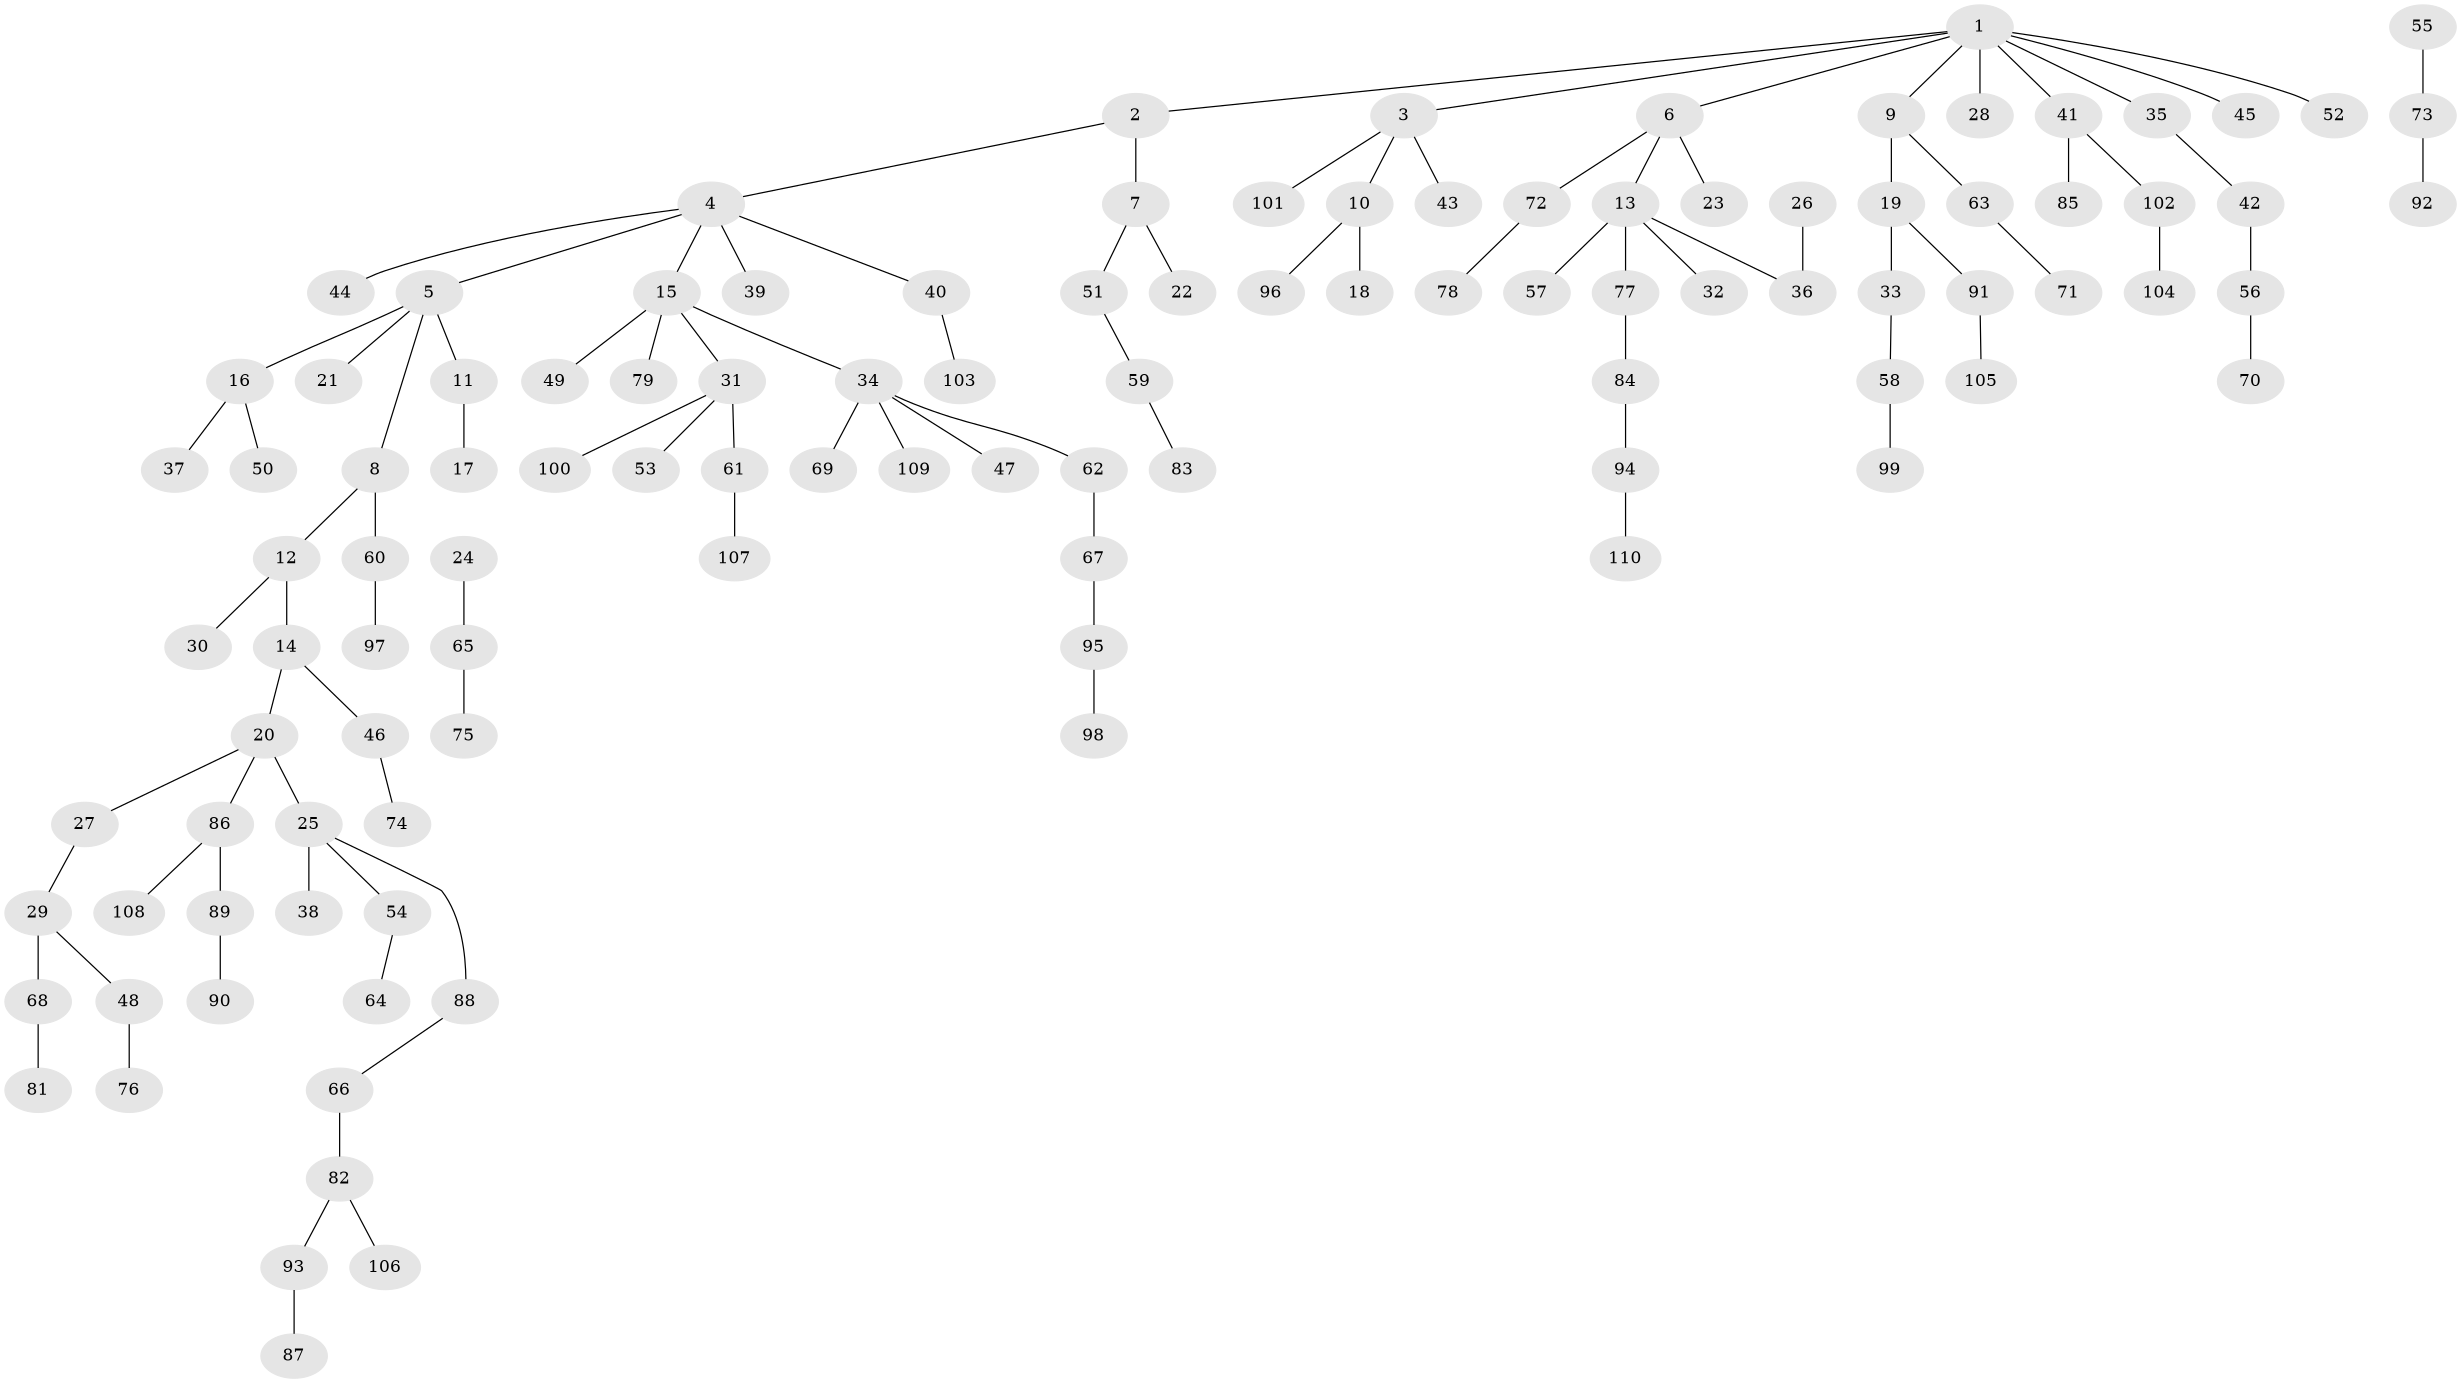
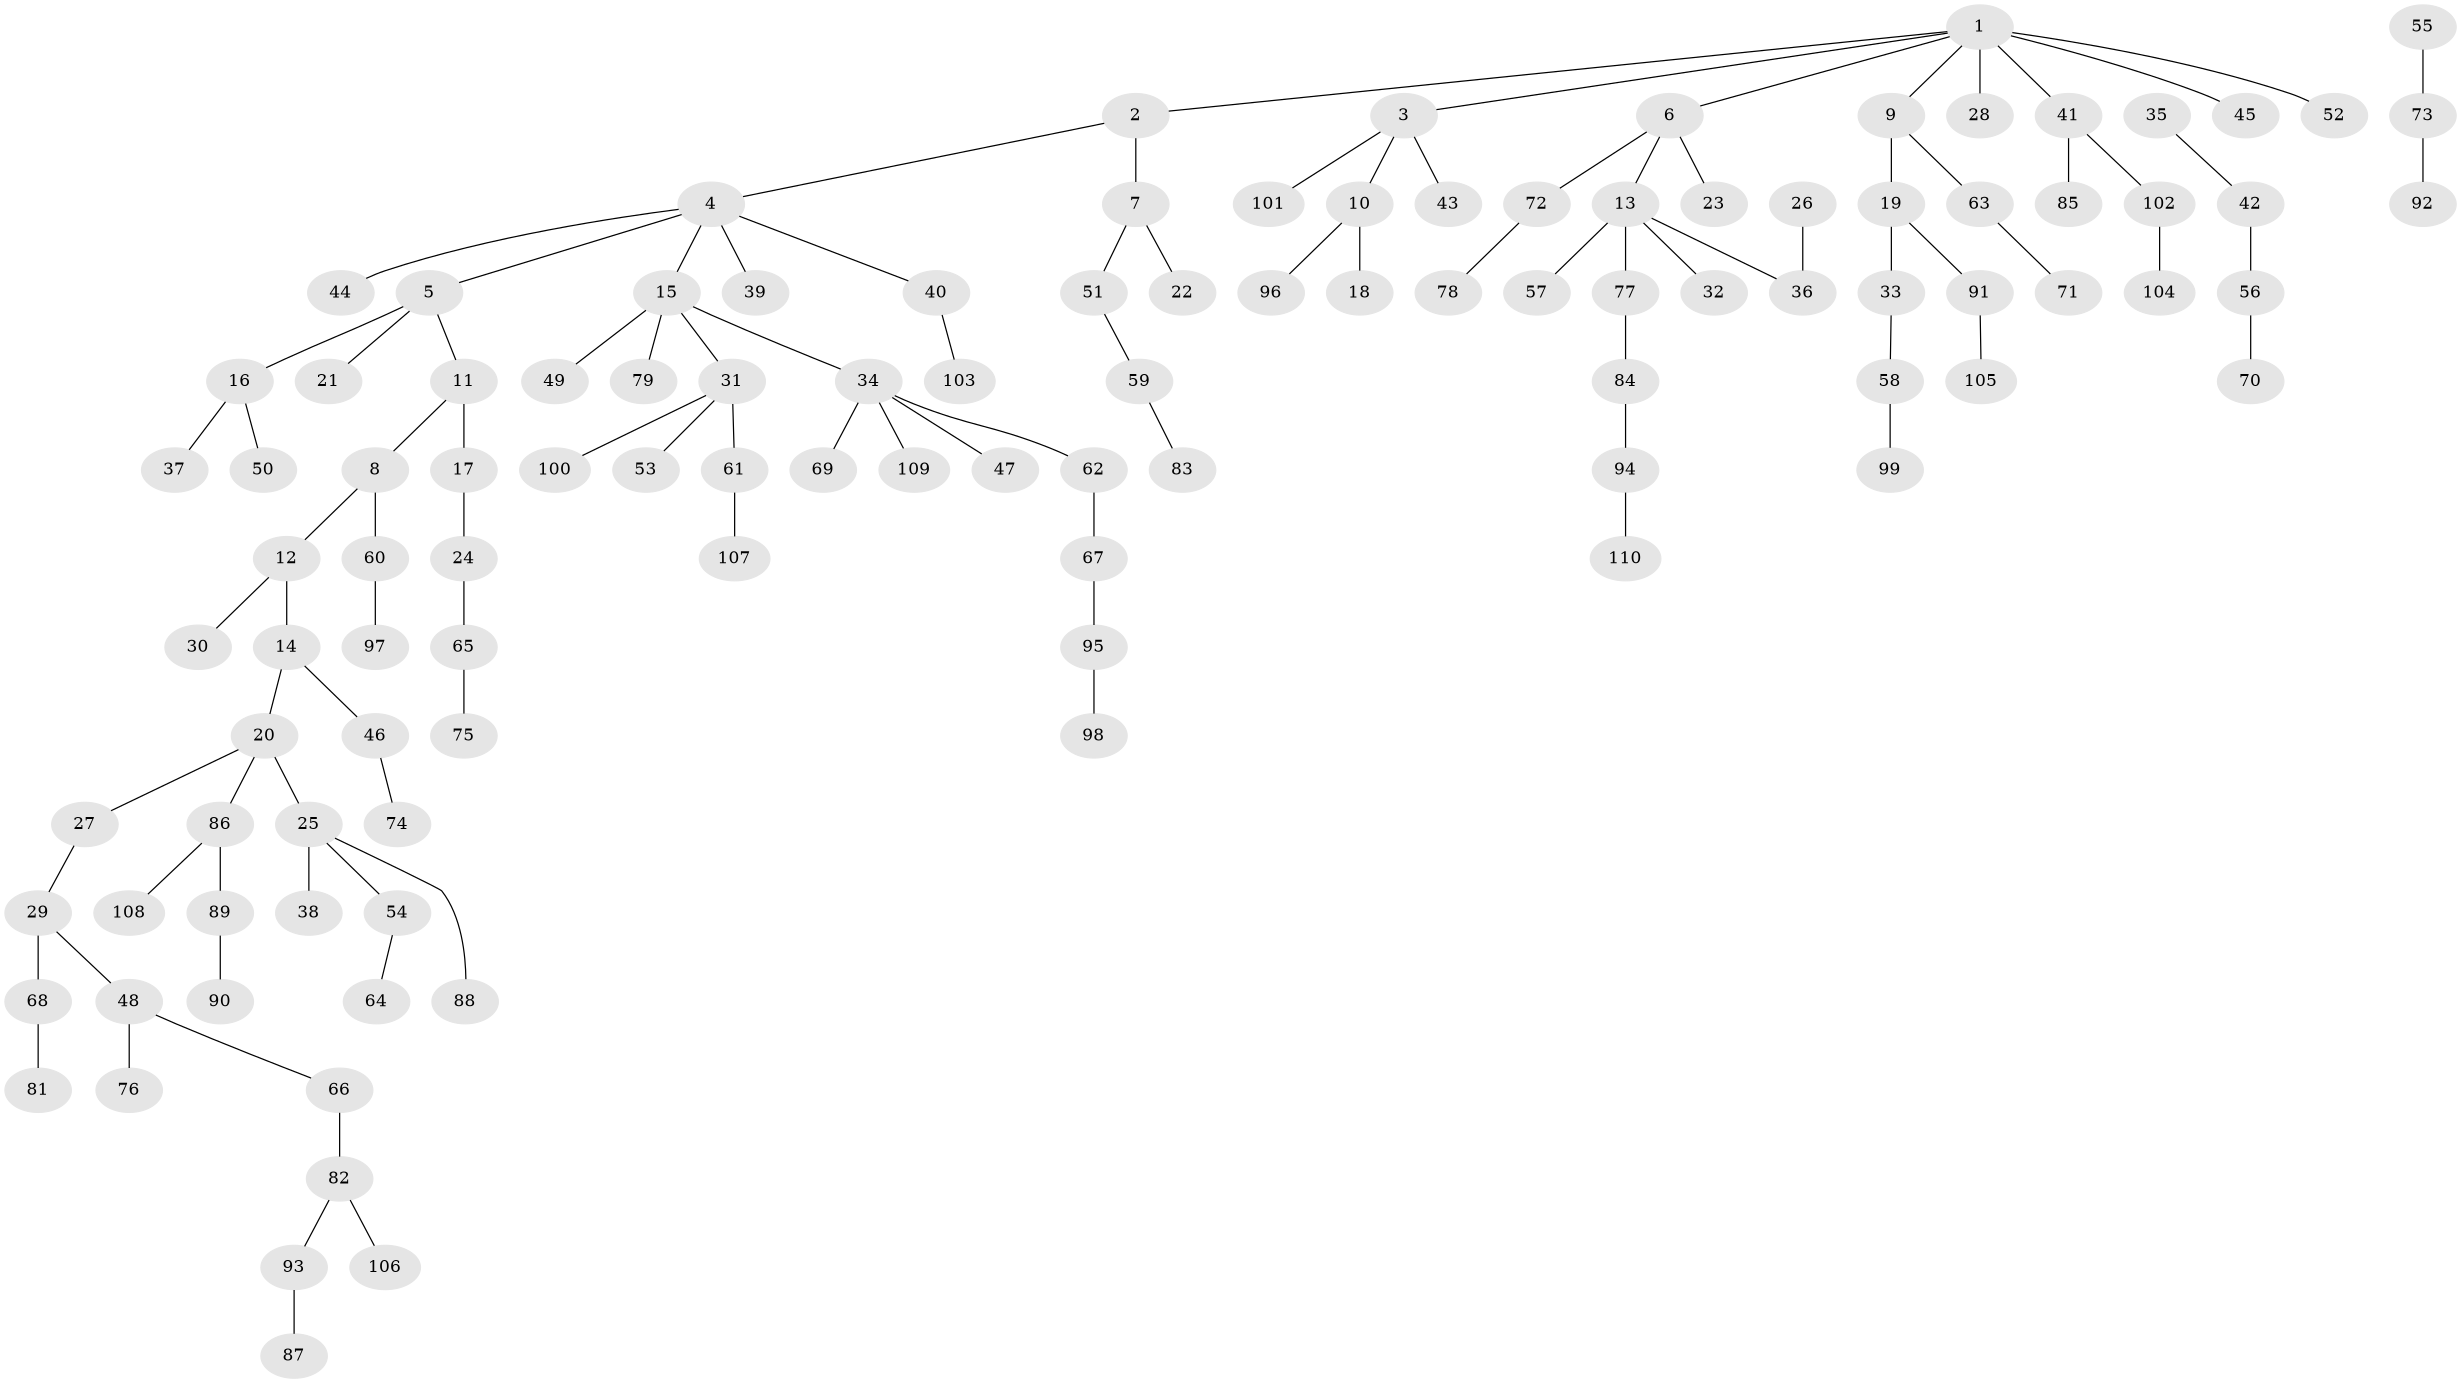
(2068, 71) -> none
(402, 381) -> (420, 426)
none -> (464, 514)
(402, 1046) -> (233, 1047)
